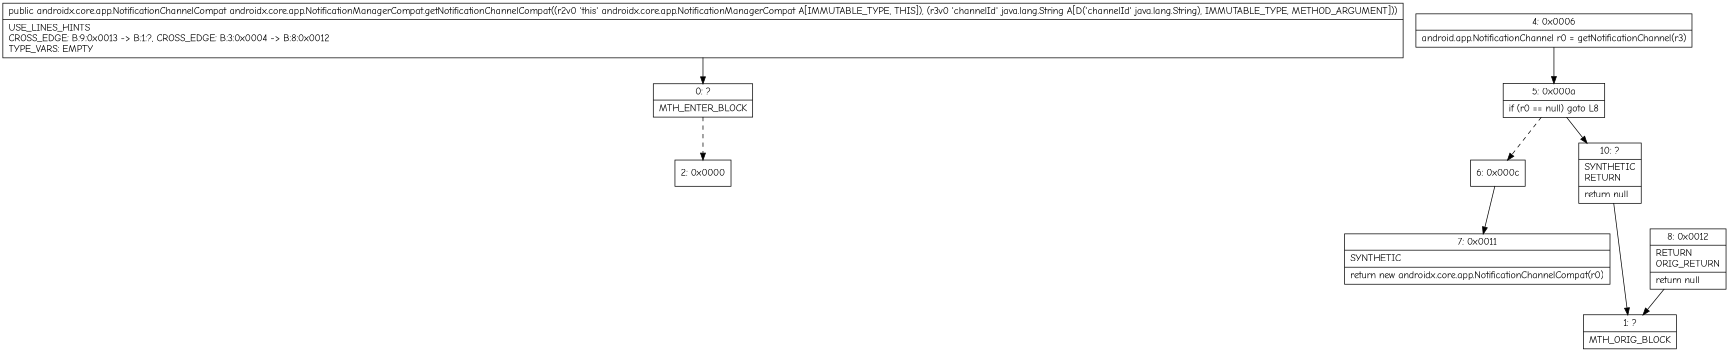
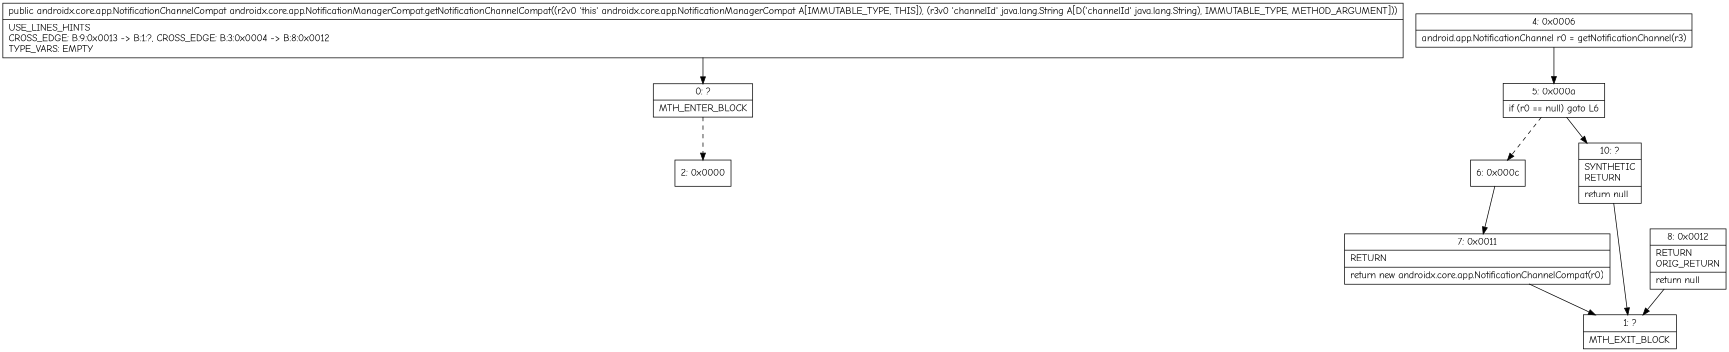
(1554, 109) -> (1554, 109)
(1376, 258) -> (1369, 258)
none -> (1559, 298)
(1630, 340) -> (1630, 340)
